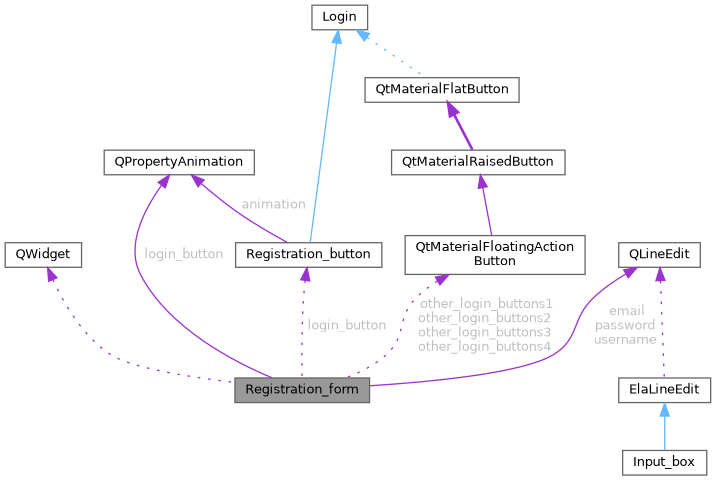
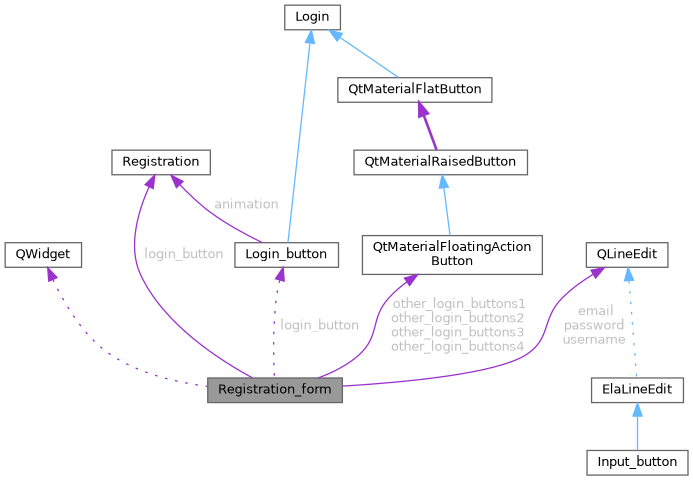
(396, 57) -> (369, 57)
(179, 162) -> (161, 162)
(487, 212) -> (447, 212)
(309, 255) -> (287, 255)
(662, 329) -> (633, 329)
(399, 336) -> (371, 338)
(665, 463) -> (638, 463)
